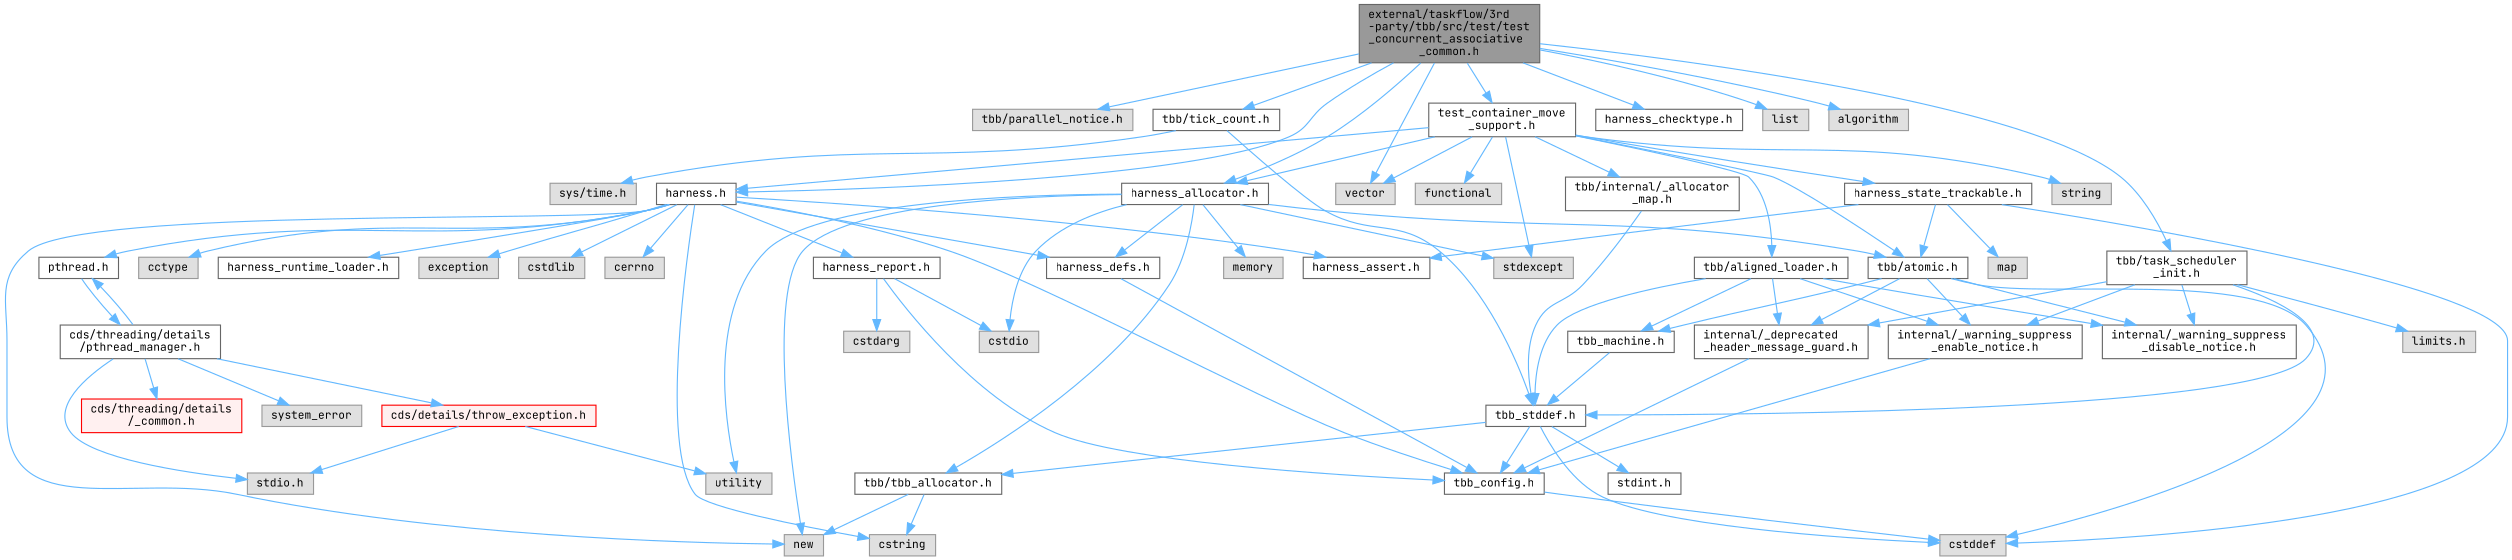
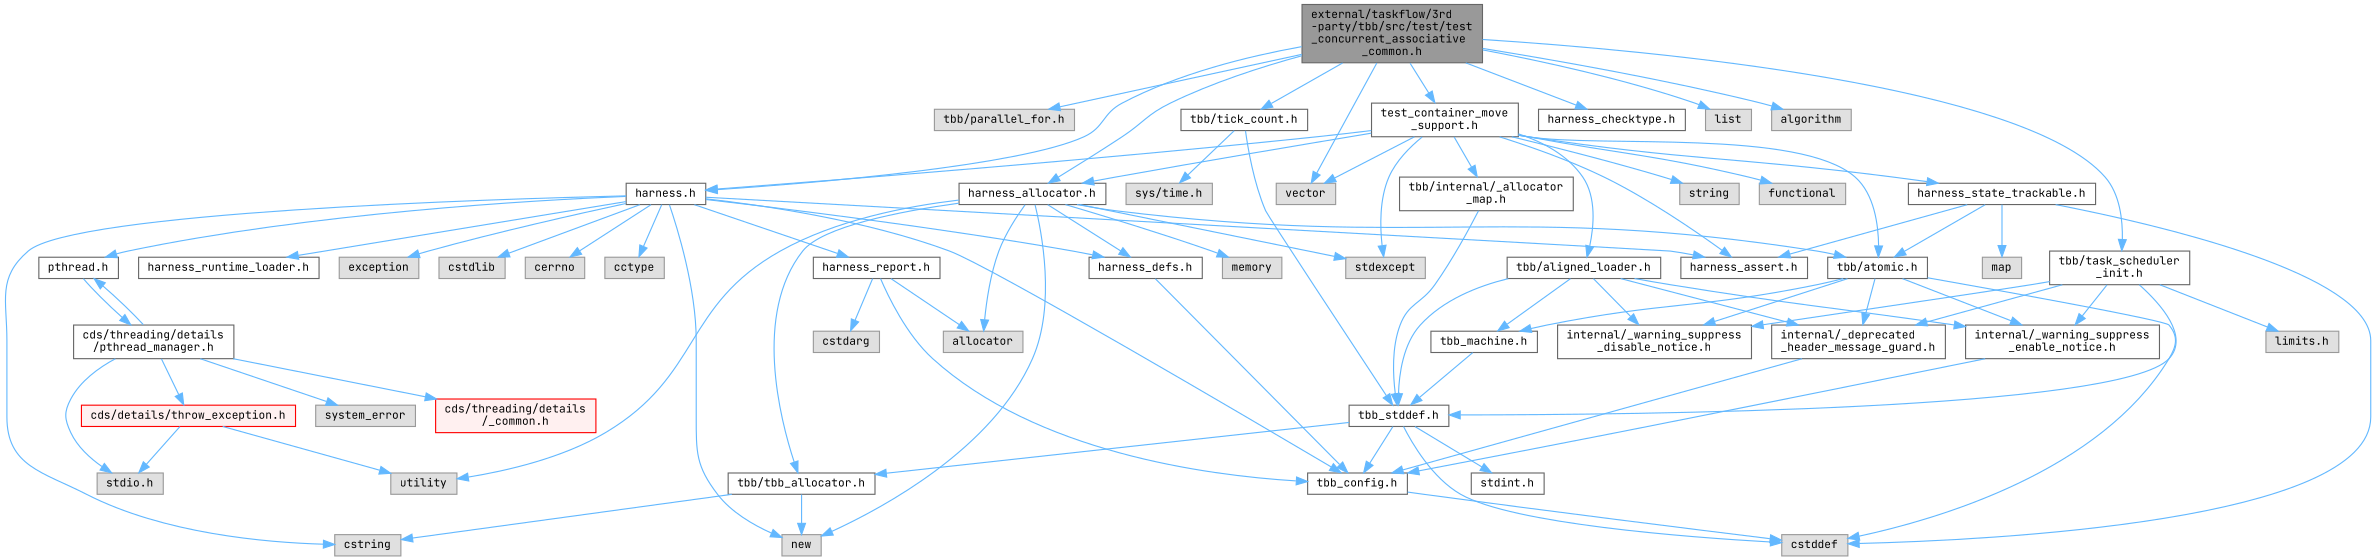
(1053, 120) -> (1004, 120)
none -> (1616, 183)
(1009, 342) -> (983, 342)
